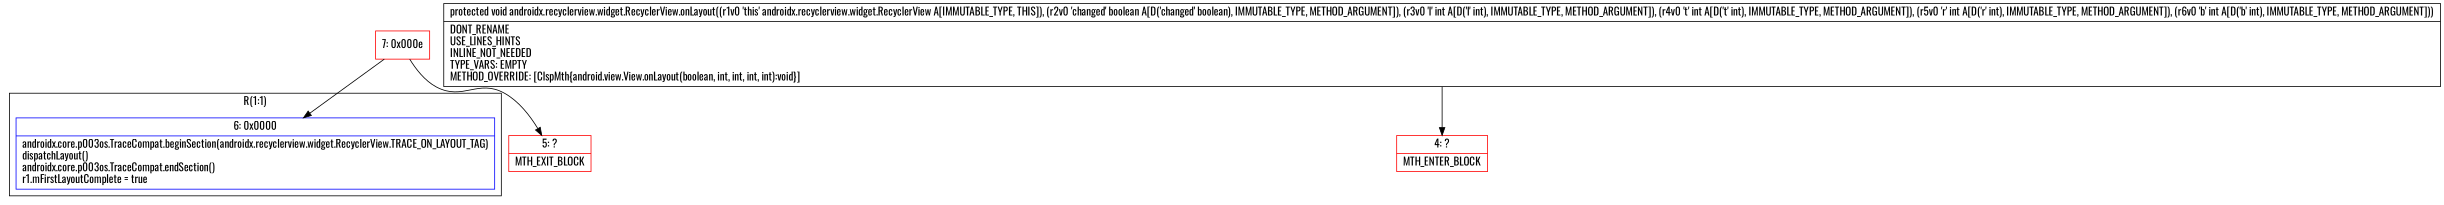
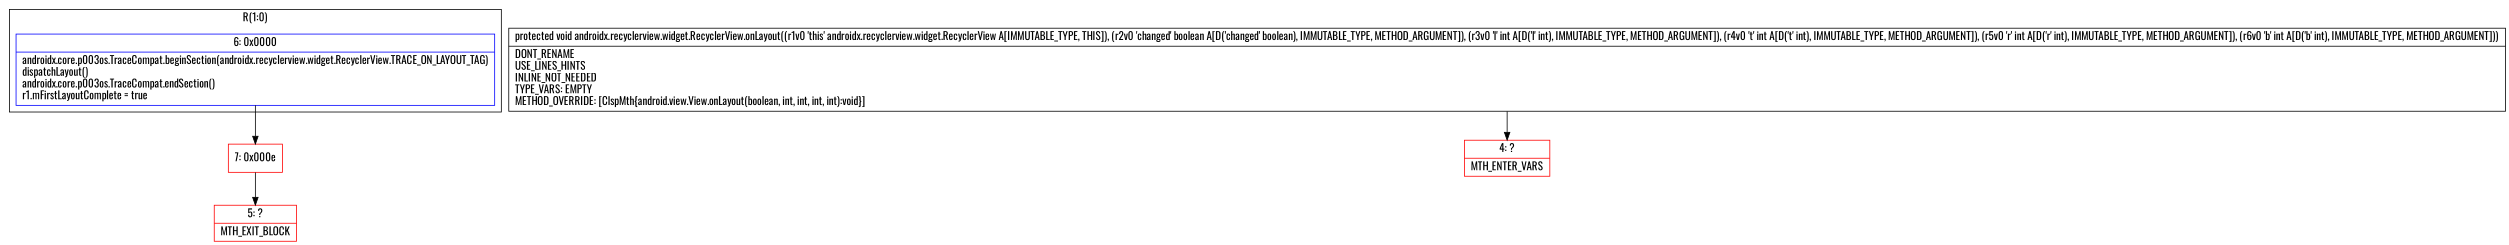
(347, 86) -> (255, 121)
(255, 102) -> (255, 18)
(1442, 162) -> (1507, 167)
